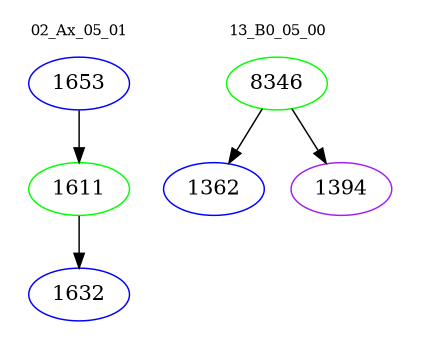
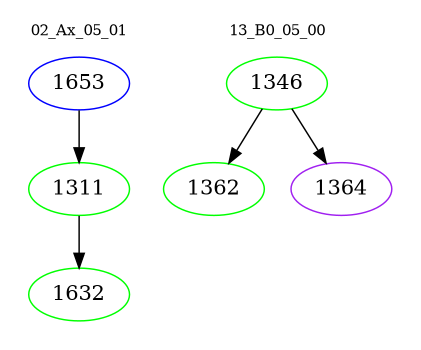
(277, 84) -> (277, 84)
(79, 189) -> (79, 189)
(214, 189) -> (214, 189)
(341, 189) -> (341, 189)
(79, 295) -> (79, 295)
